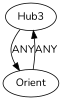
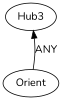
(11, 46) -> none
